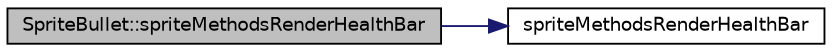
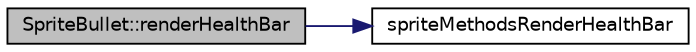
(224, 26) -> (156, 26)
